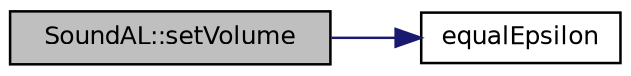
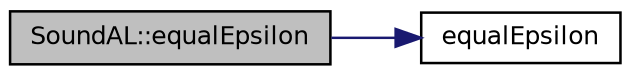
(170, 38) -> (170, 38)
